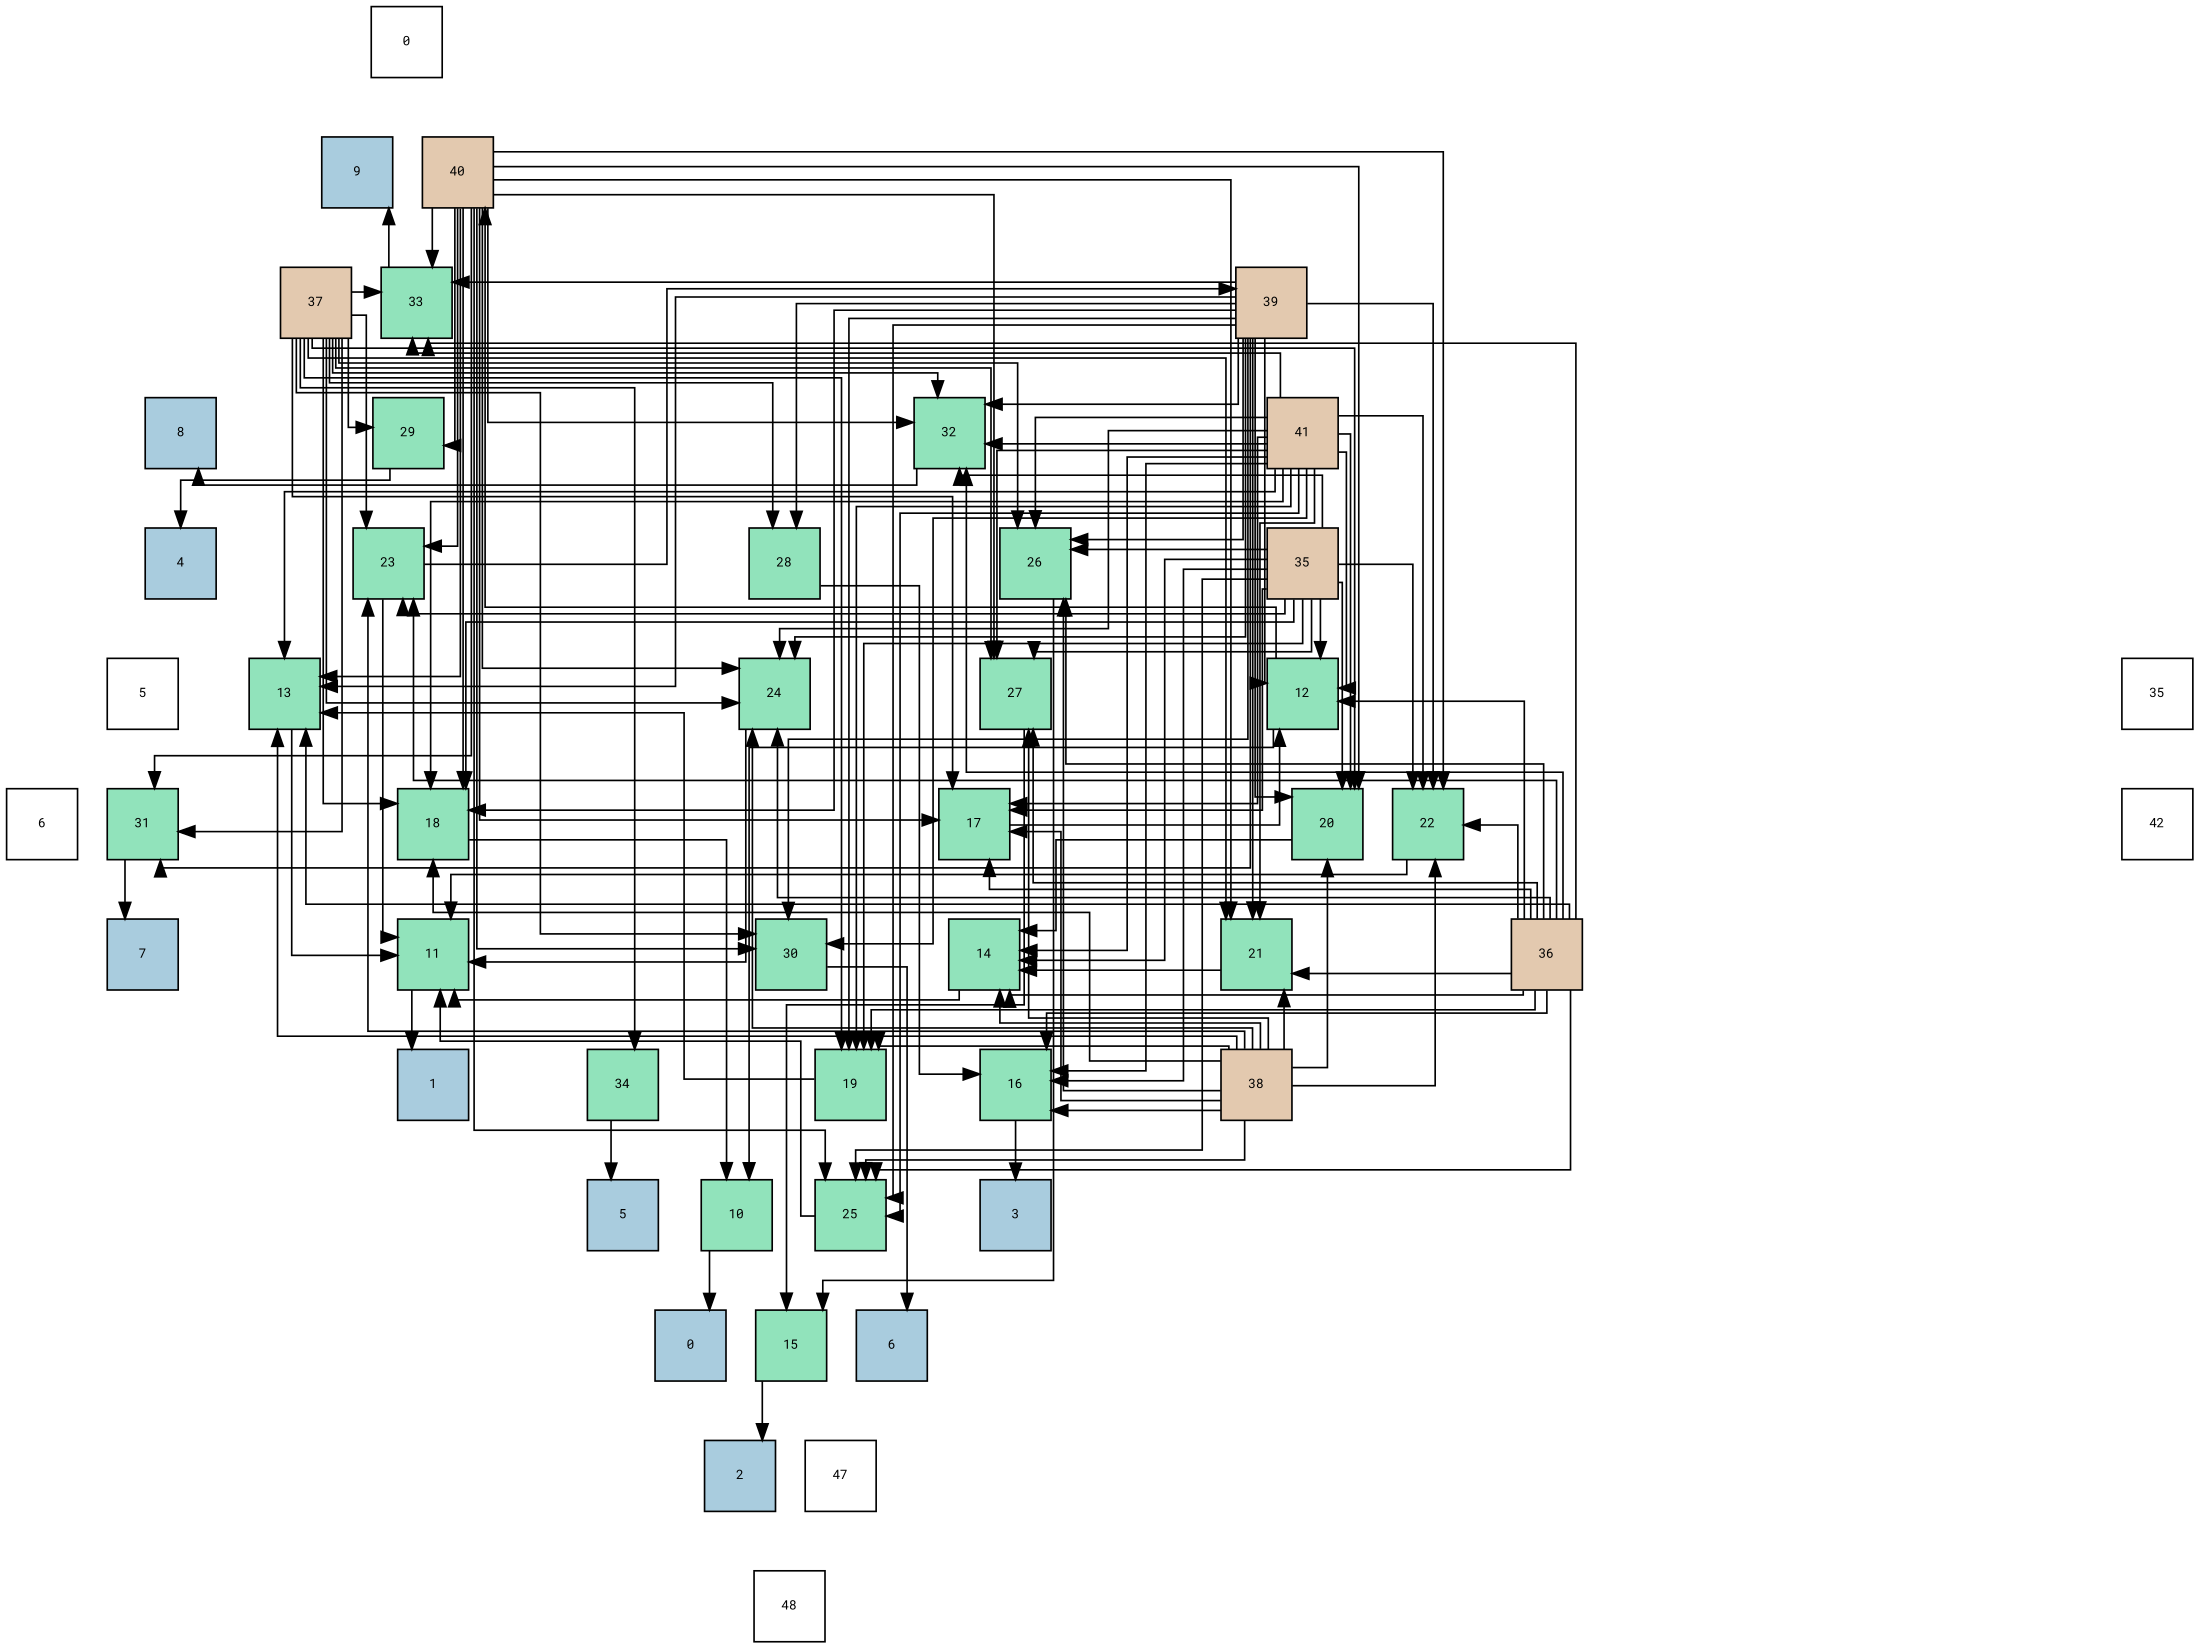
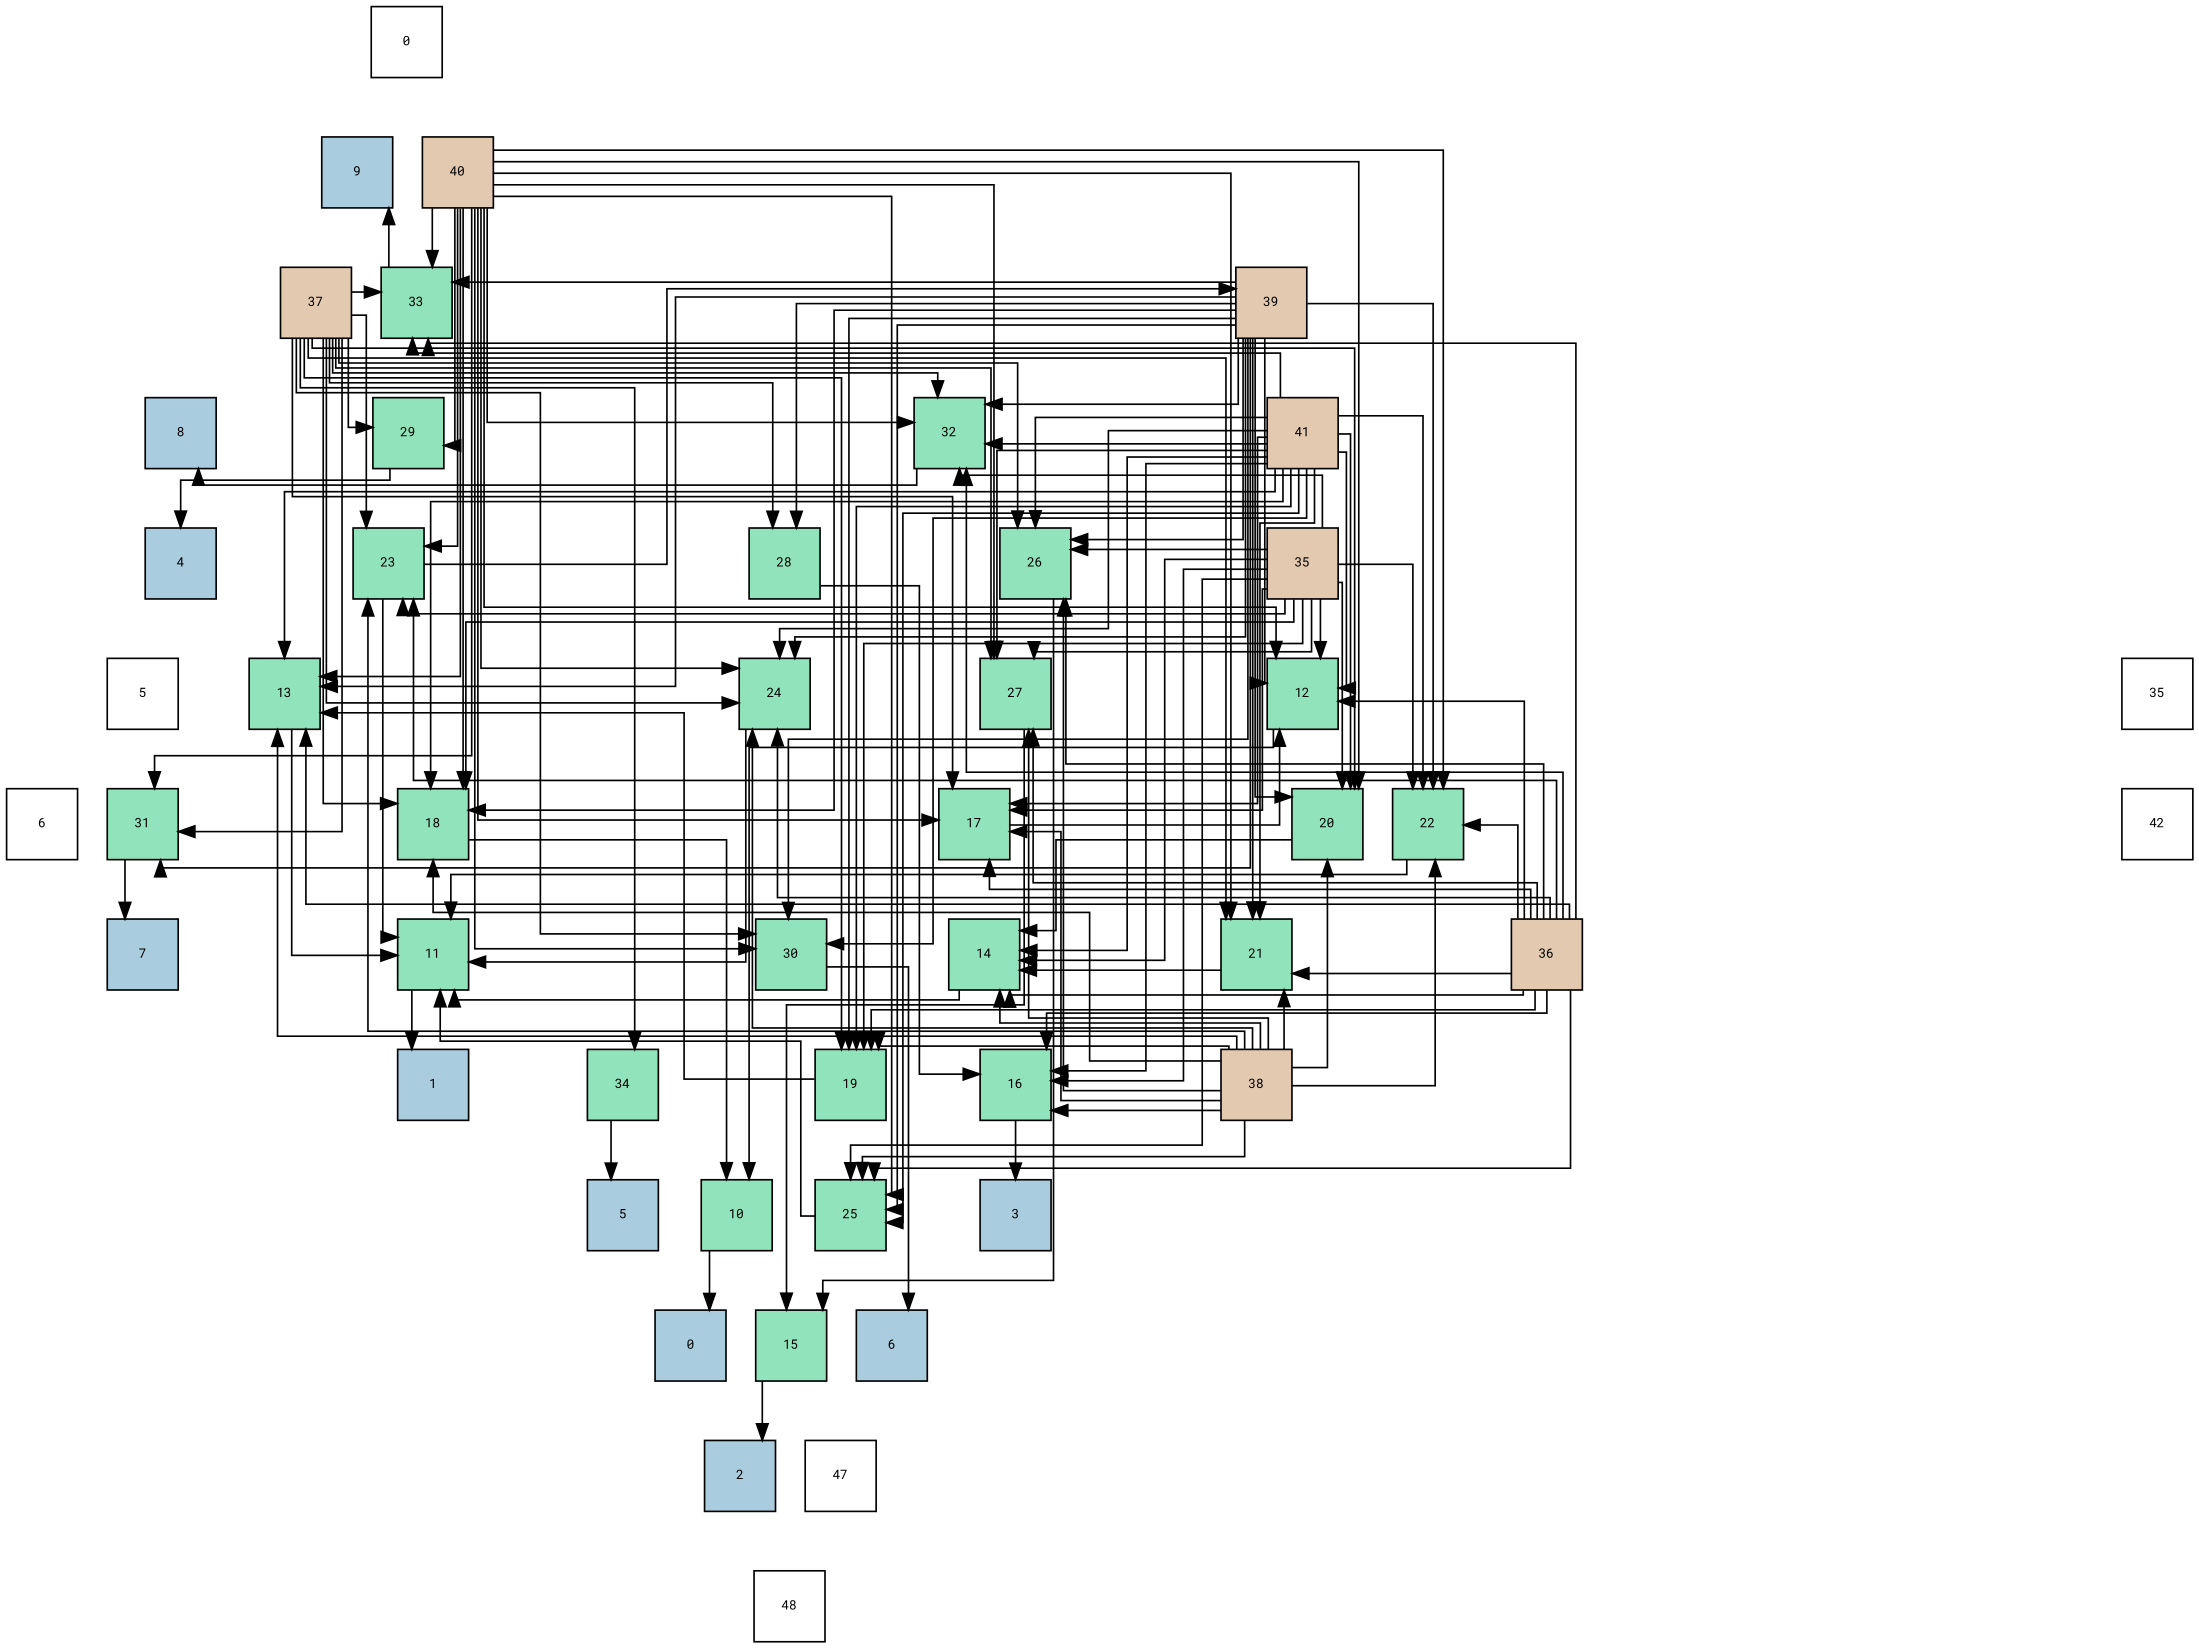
(715, 607) -> (698, 607)
